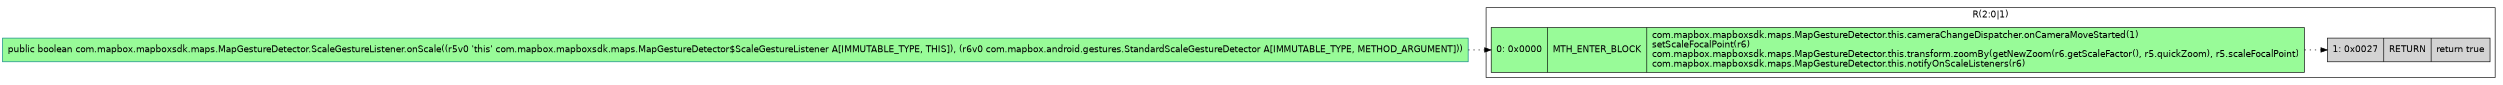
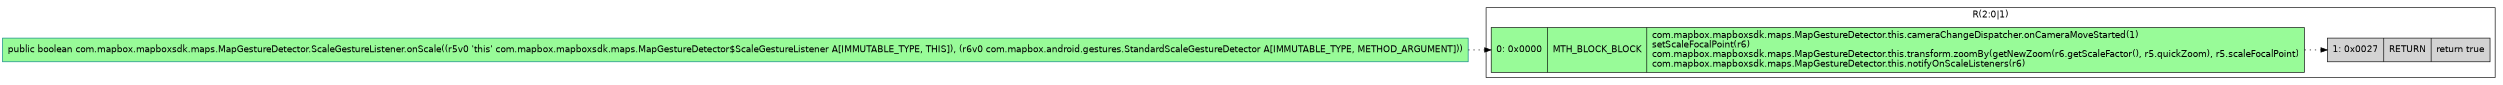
(1597, 50) -> (1597, 50)
